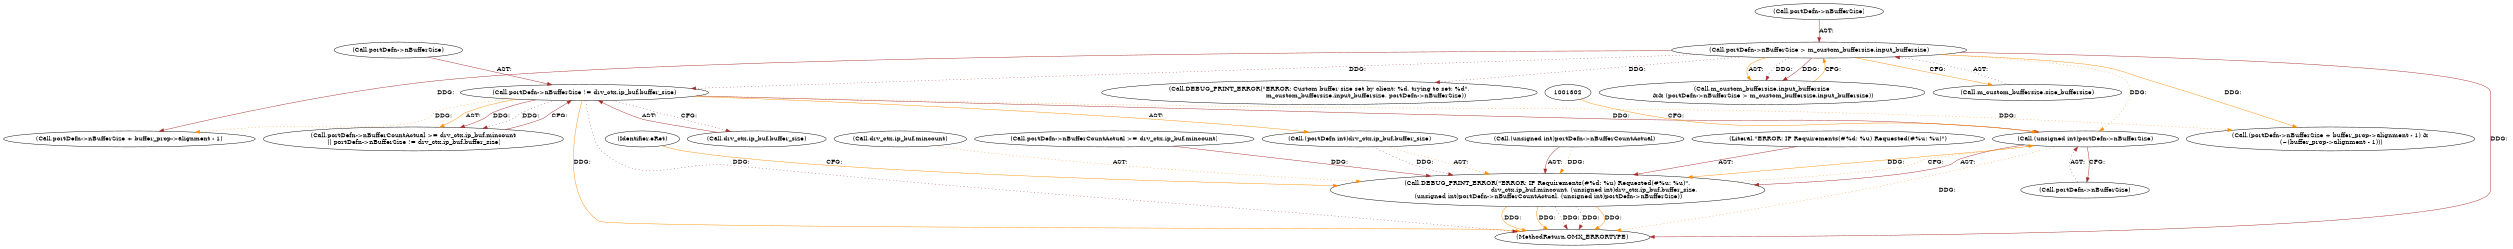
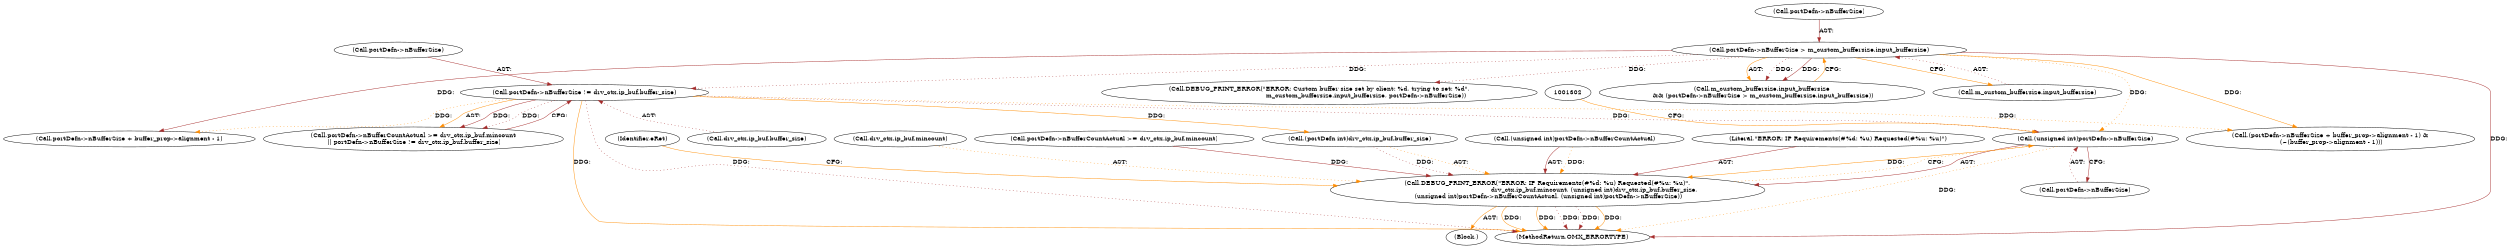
(2027, 93) -> (2027, 93)
(1365, 113) -> (1365, 113)
(669, 115) -> none
(1157, 116) -> (1157, 116)
(658, 122) -> (658, 122)
none -> (1467, 237)
